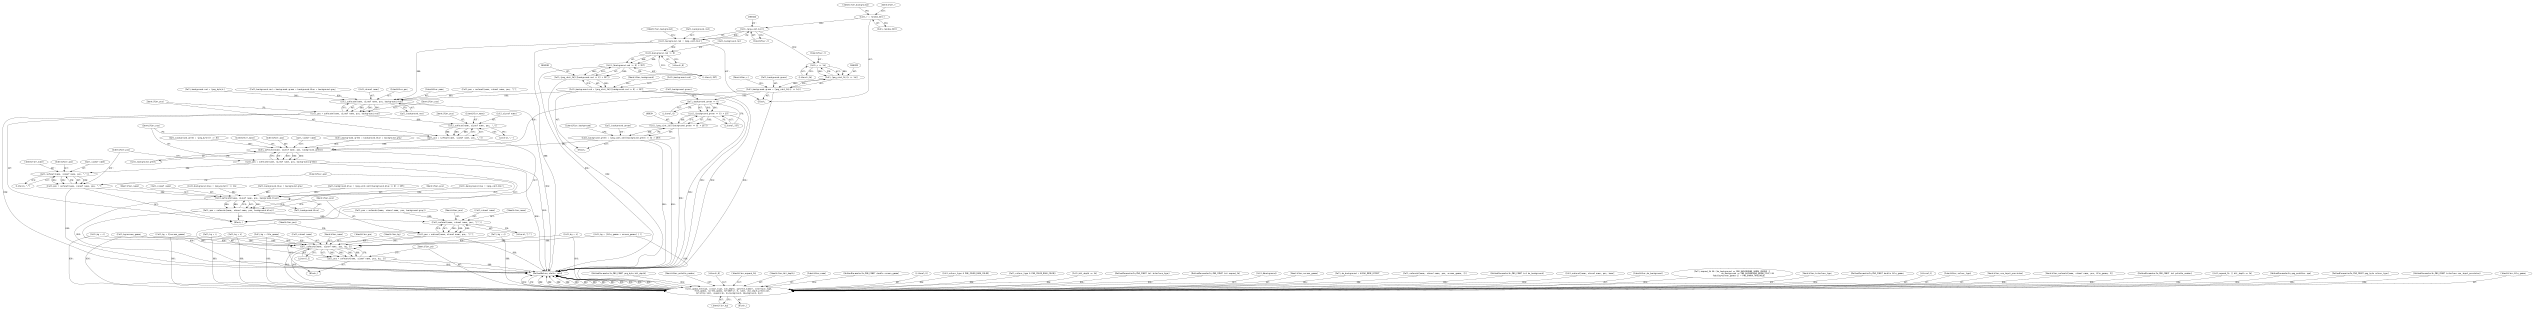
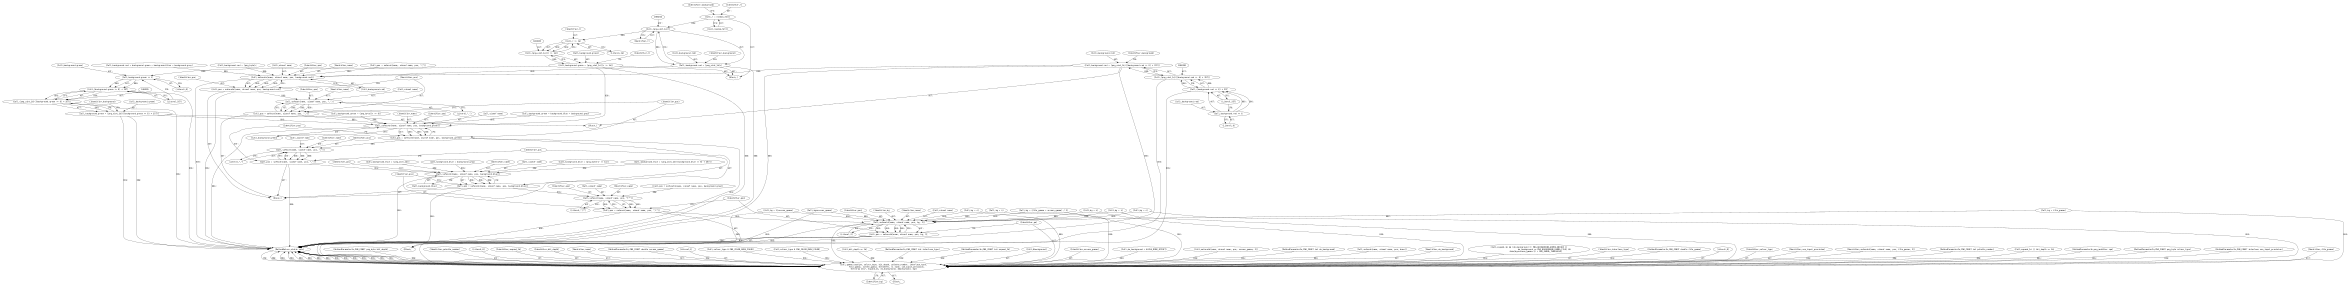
(671, 47) -> none
